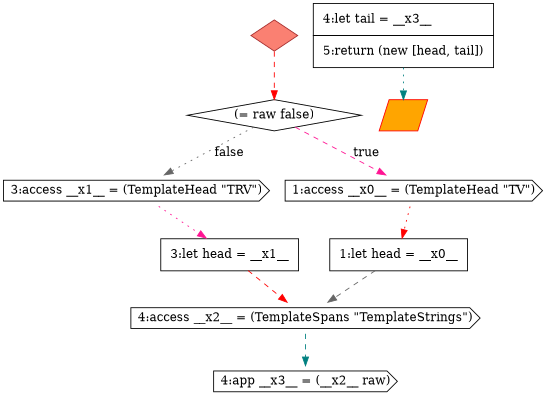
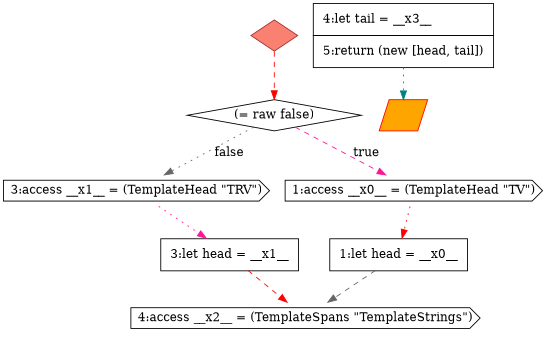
(306, 381) -> none
